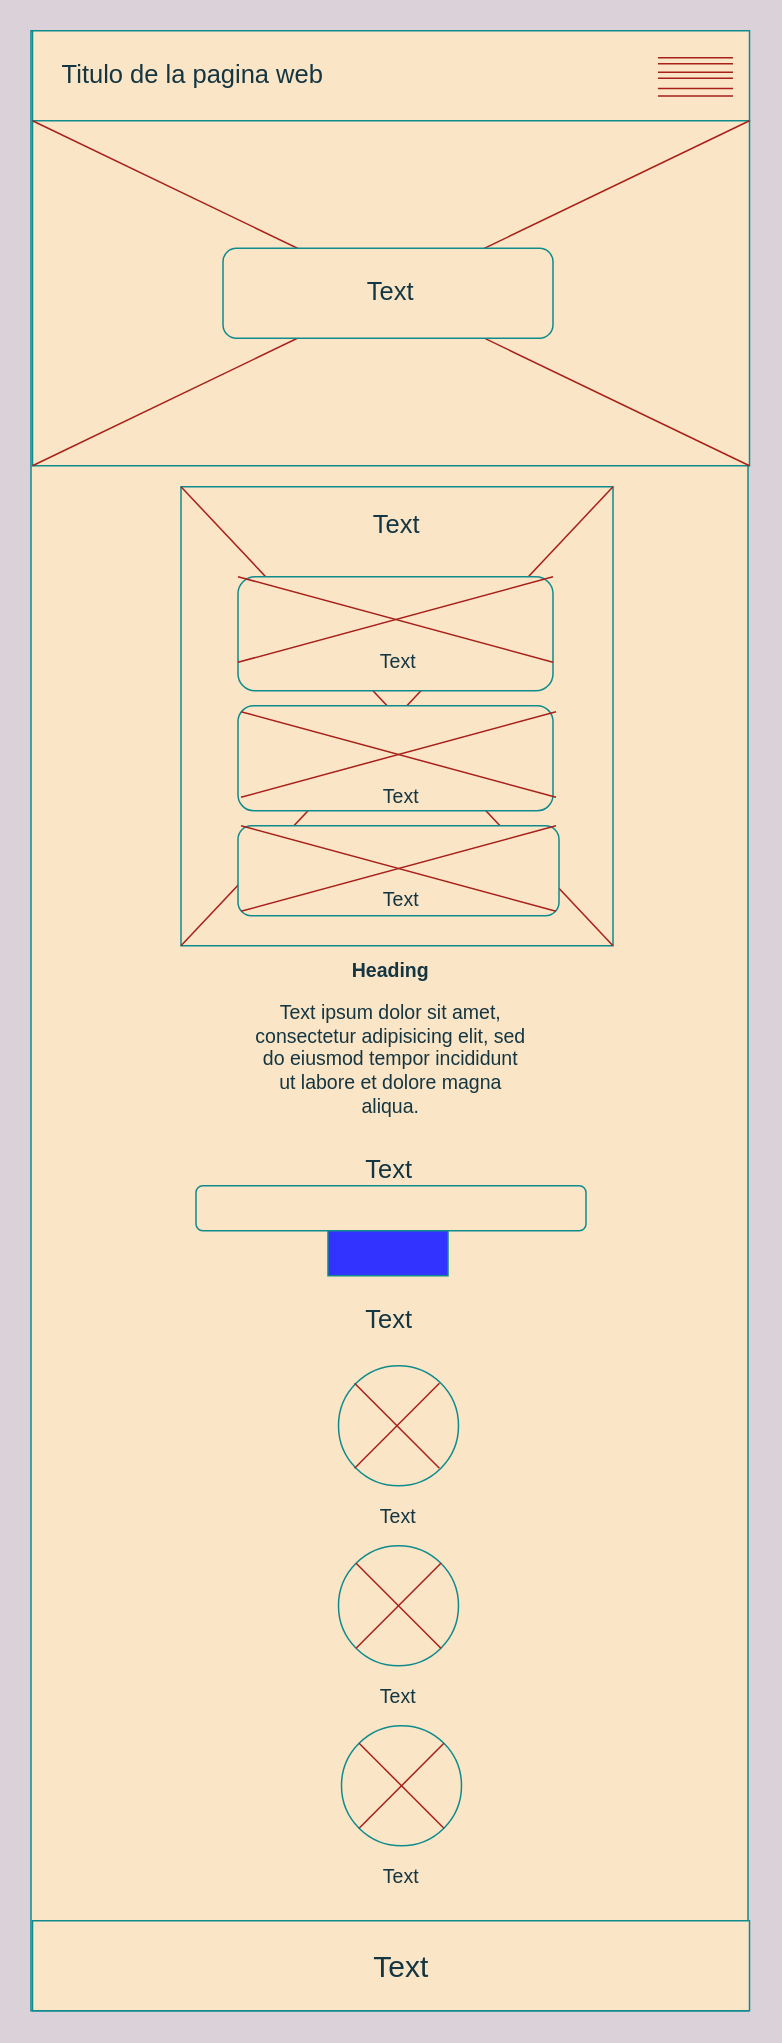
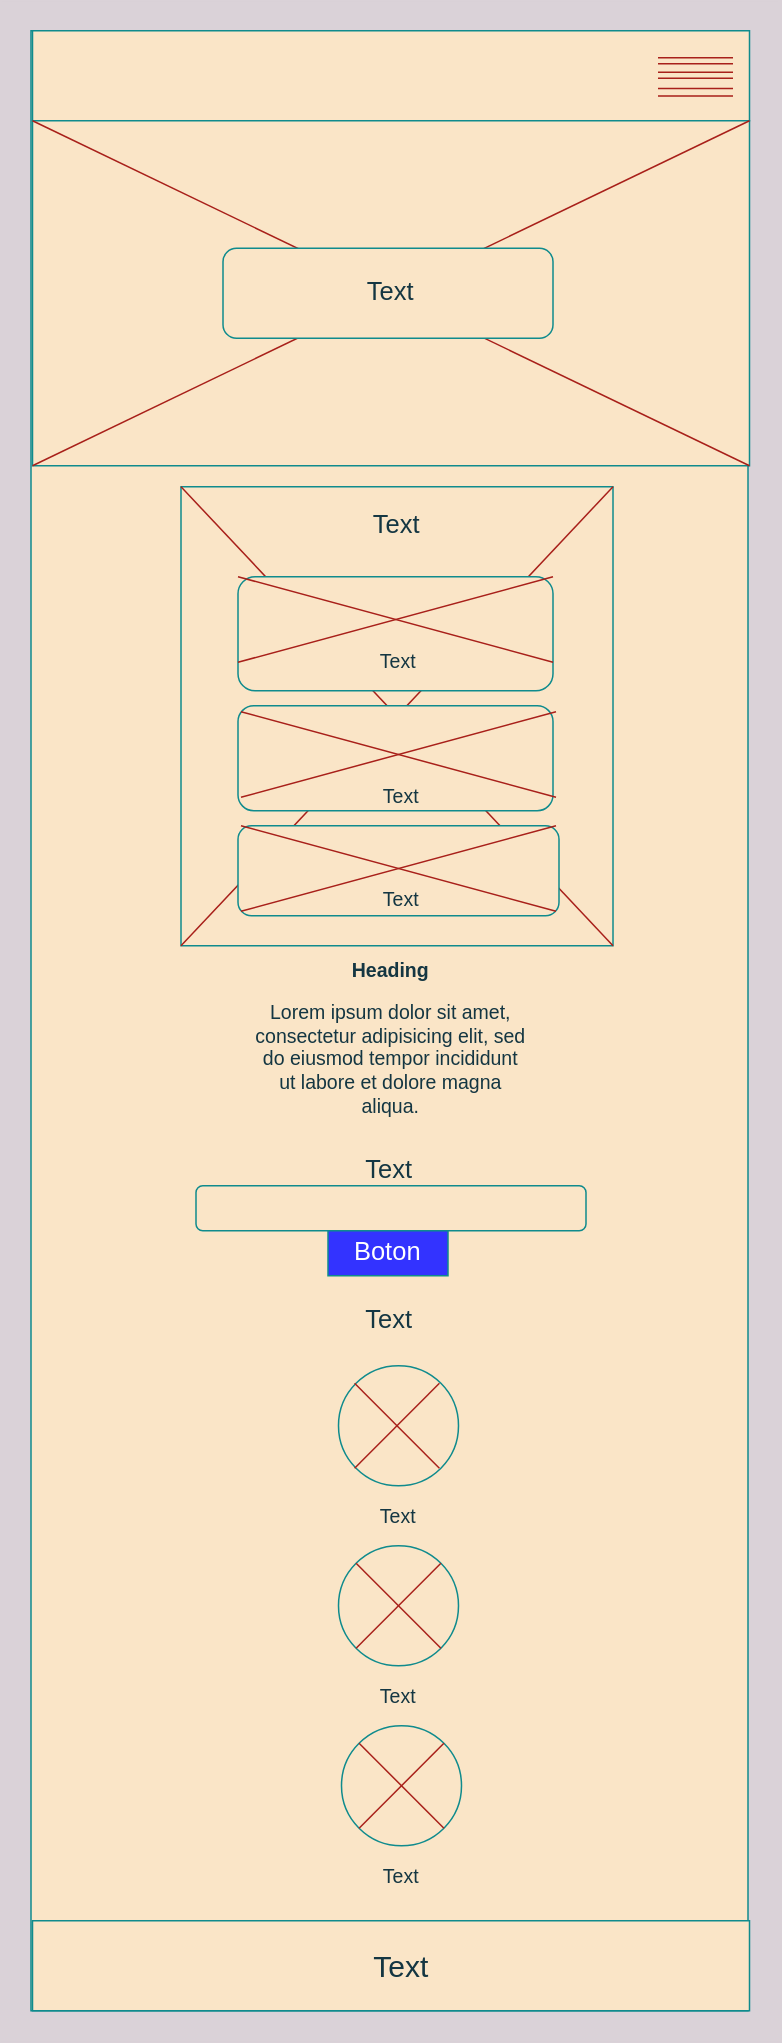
(193, 76) -> none
(391, 1016) -> (391, 1016)
none -> (388, 1253)
